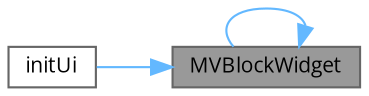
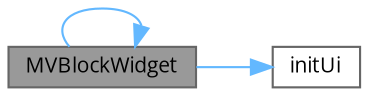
(124, 67) -> (224, 67)
